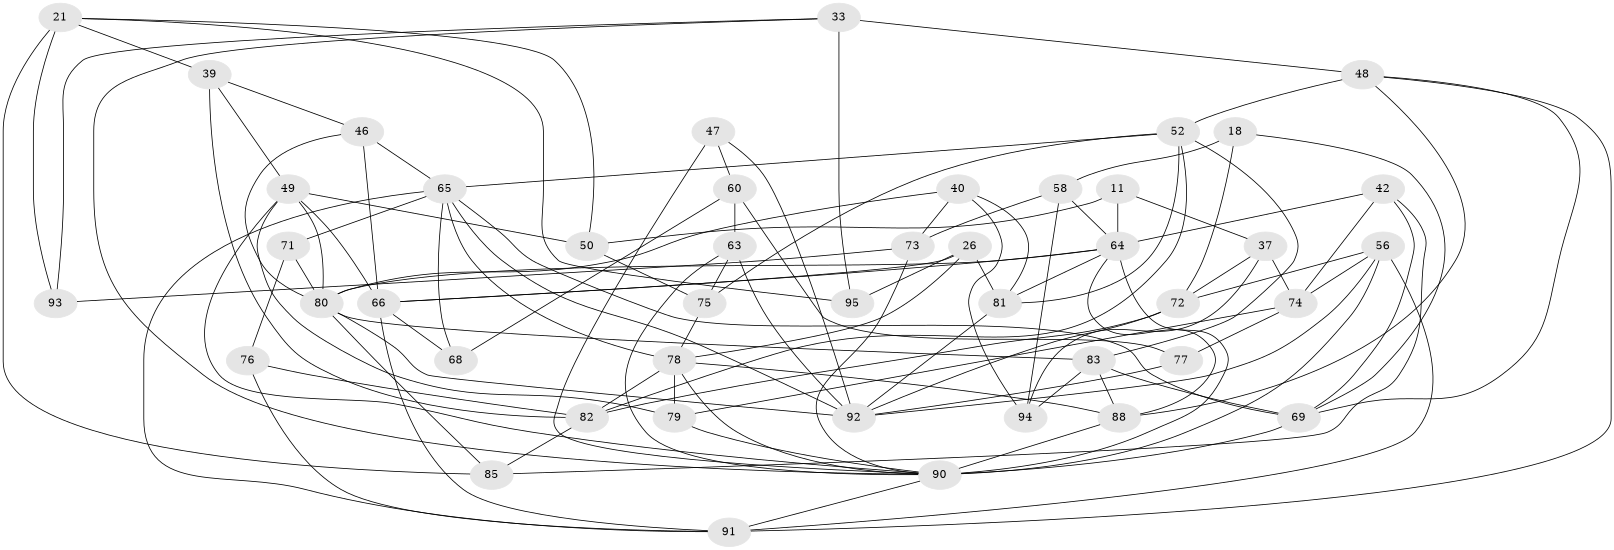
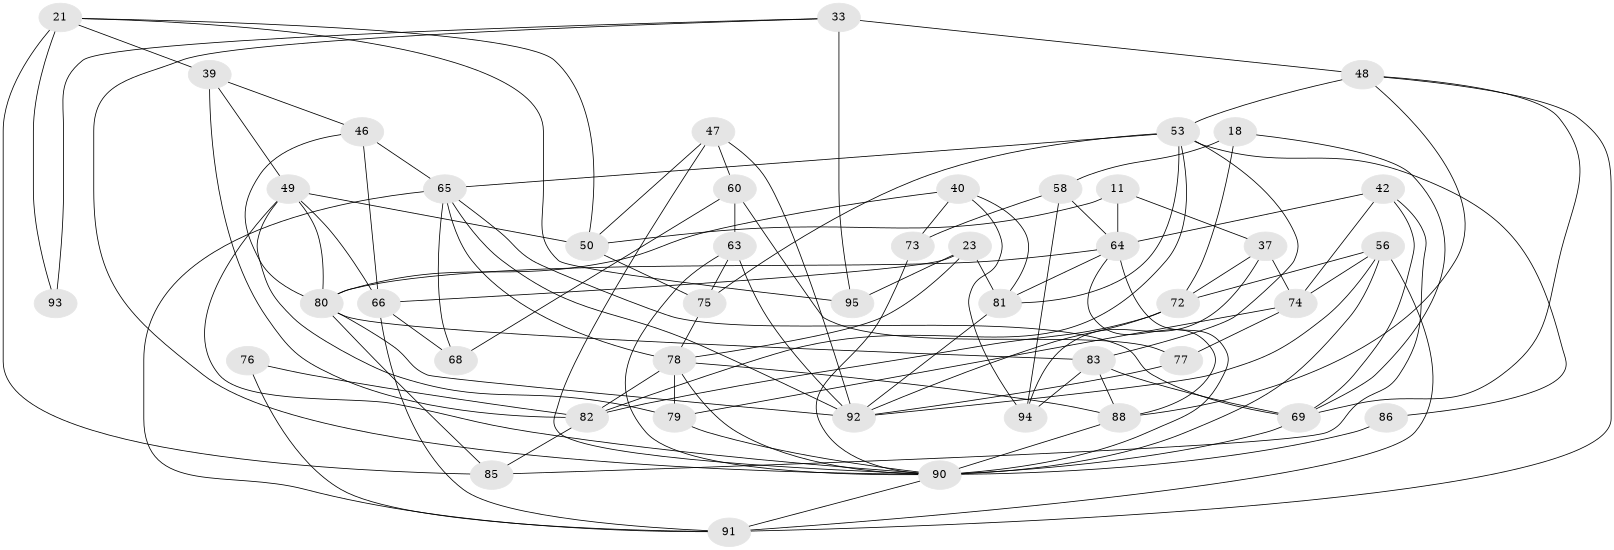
(1178, 132) -> (1178, 132)
none -> (650, 189)
(288, 246) -> none
(970, 246) -> (970, 246)
(464, 279) -> none
(749, 280) -> none
none -> (1386, 418)
